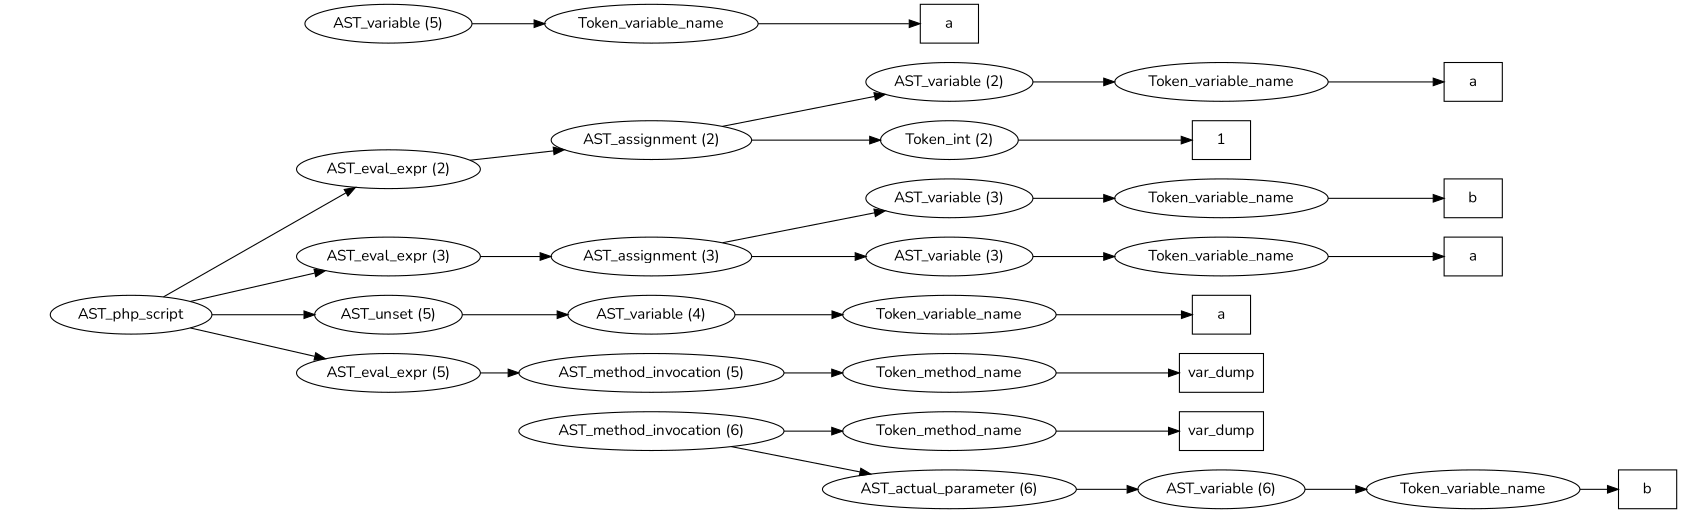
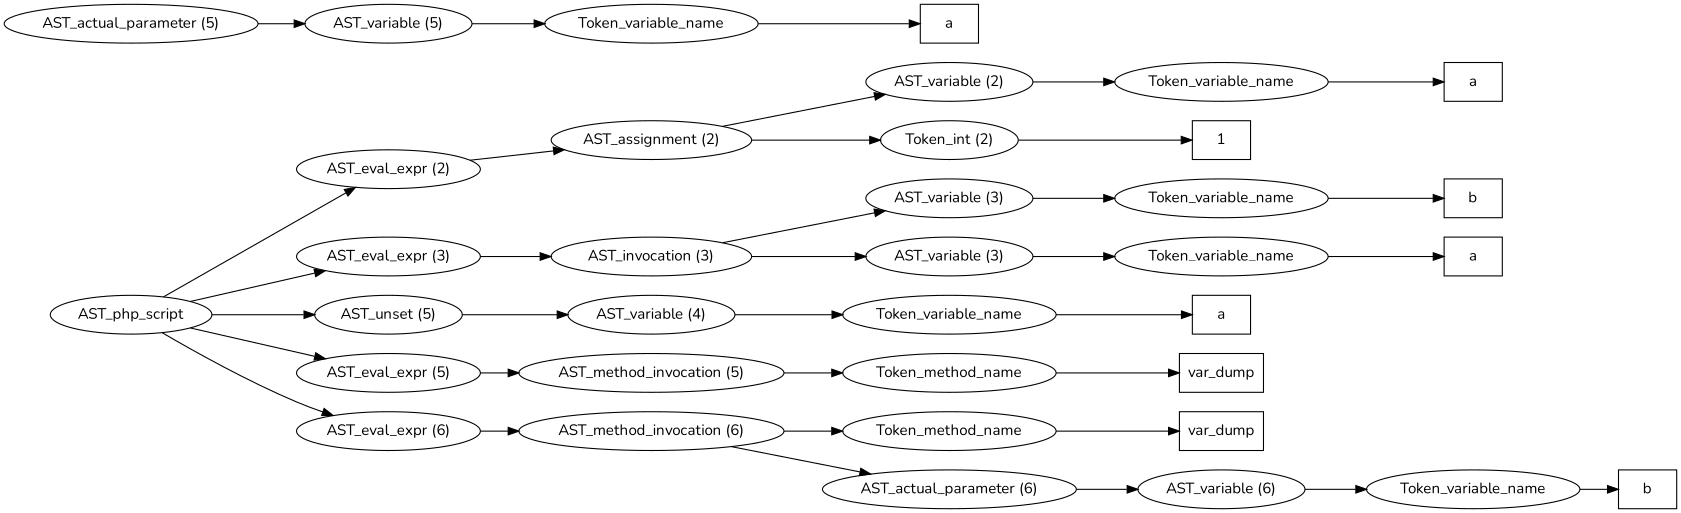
none -> (131, 24)
(651, 257) -> (651, 257)
none -> (388, 431)
